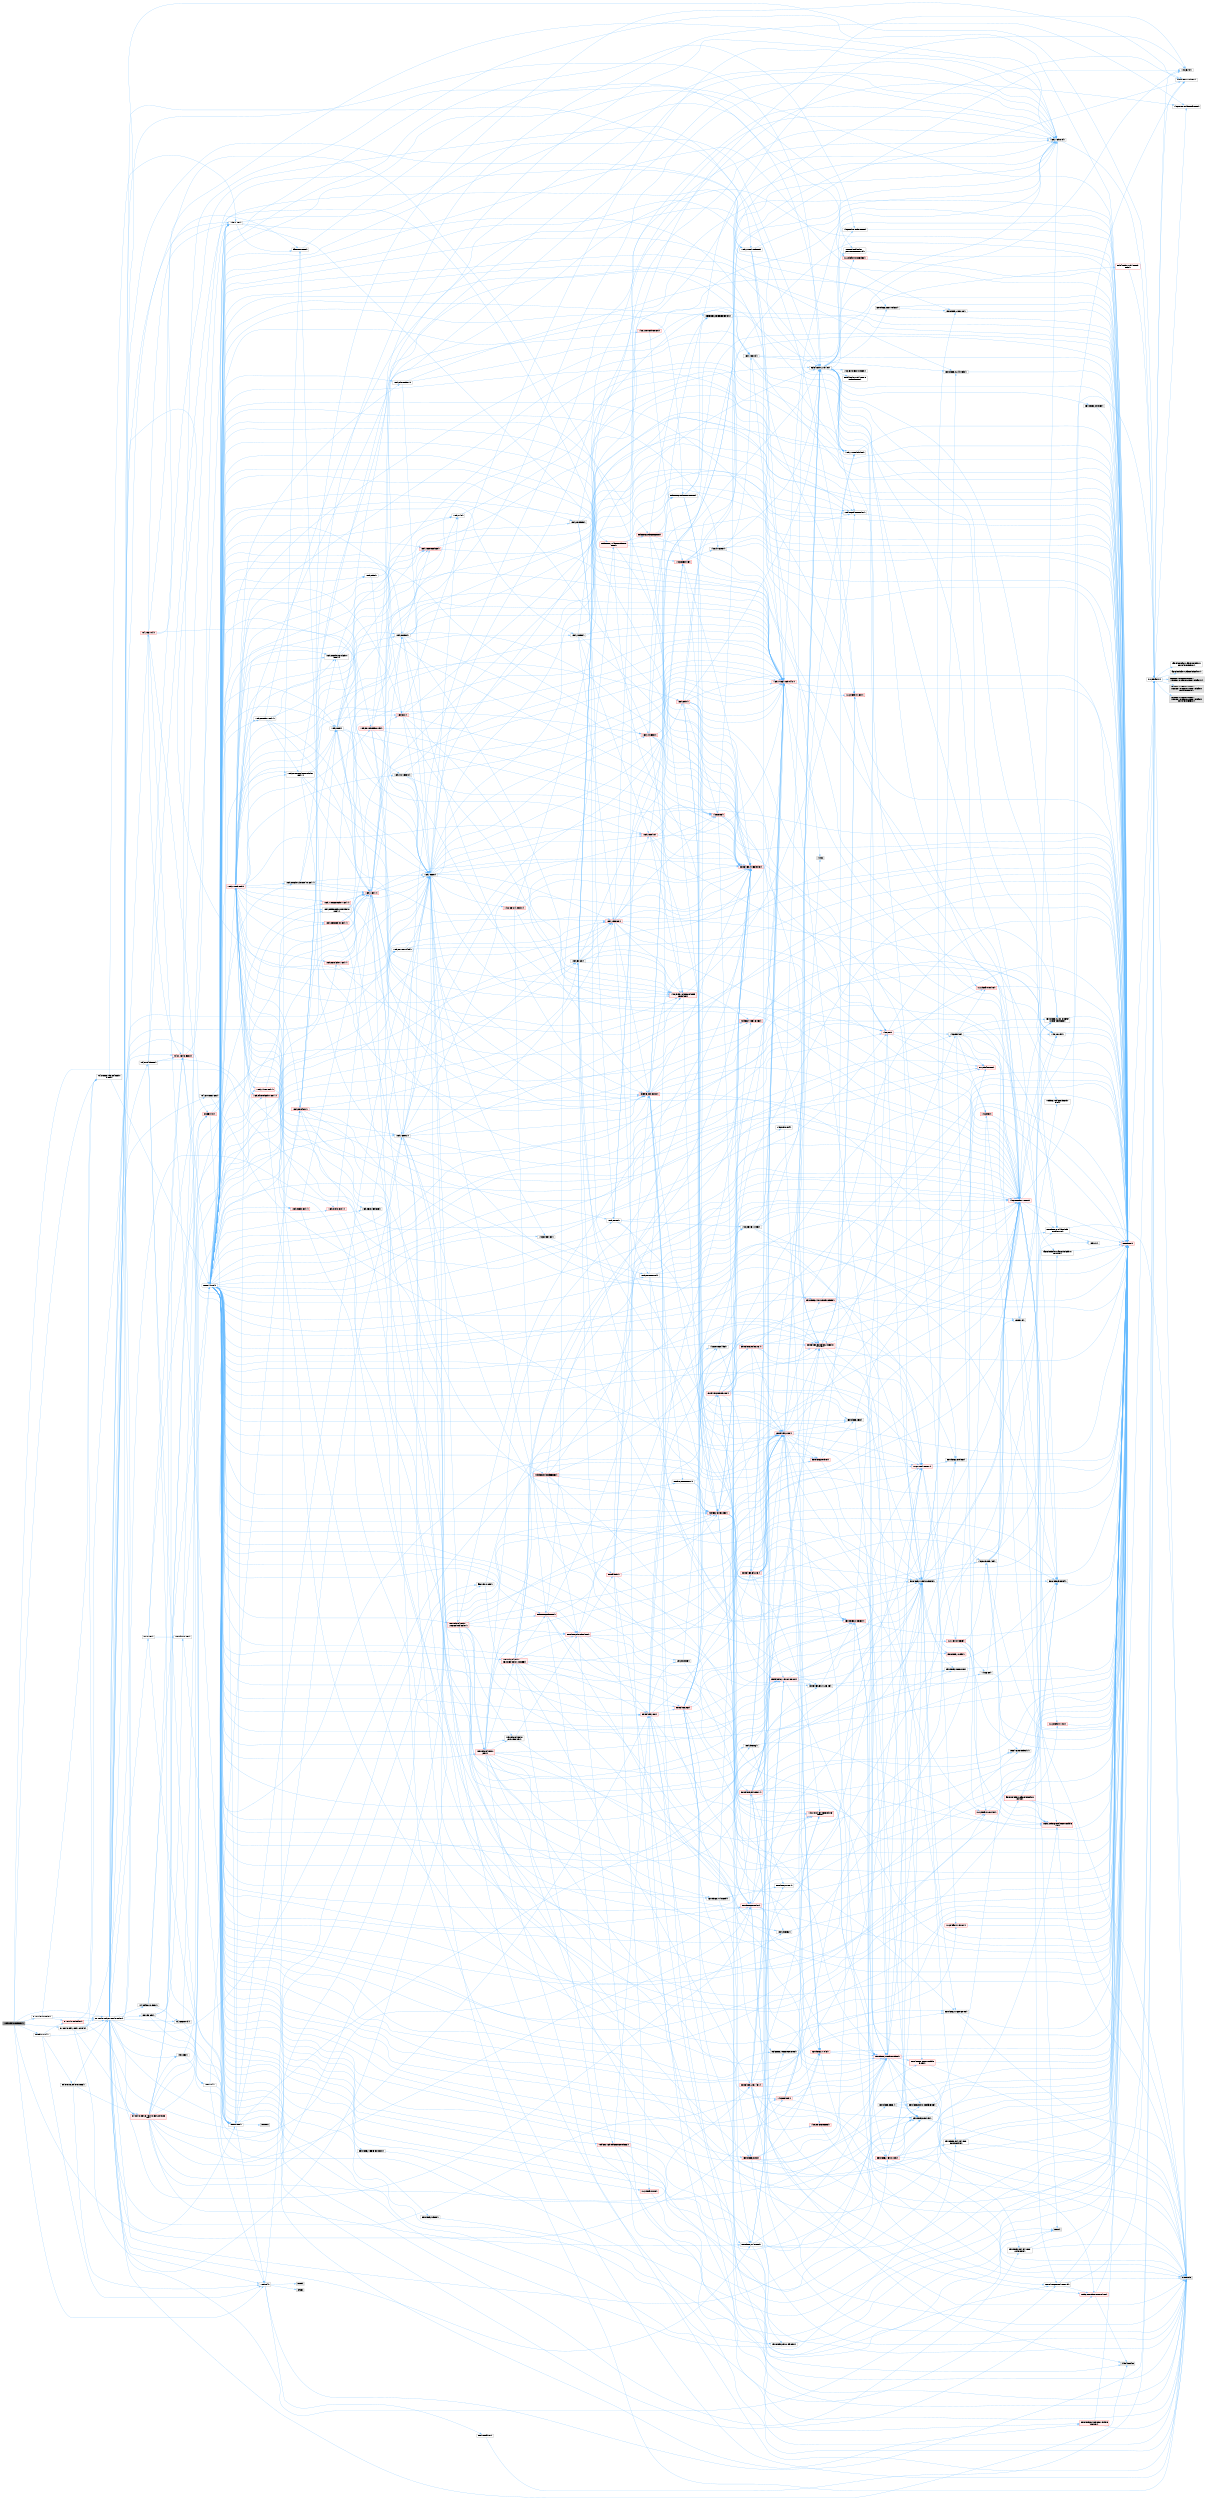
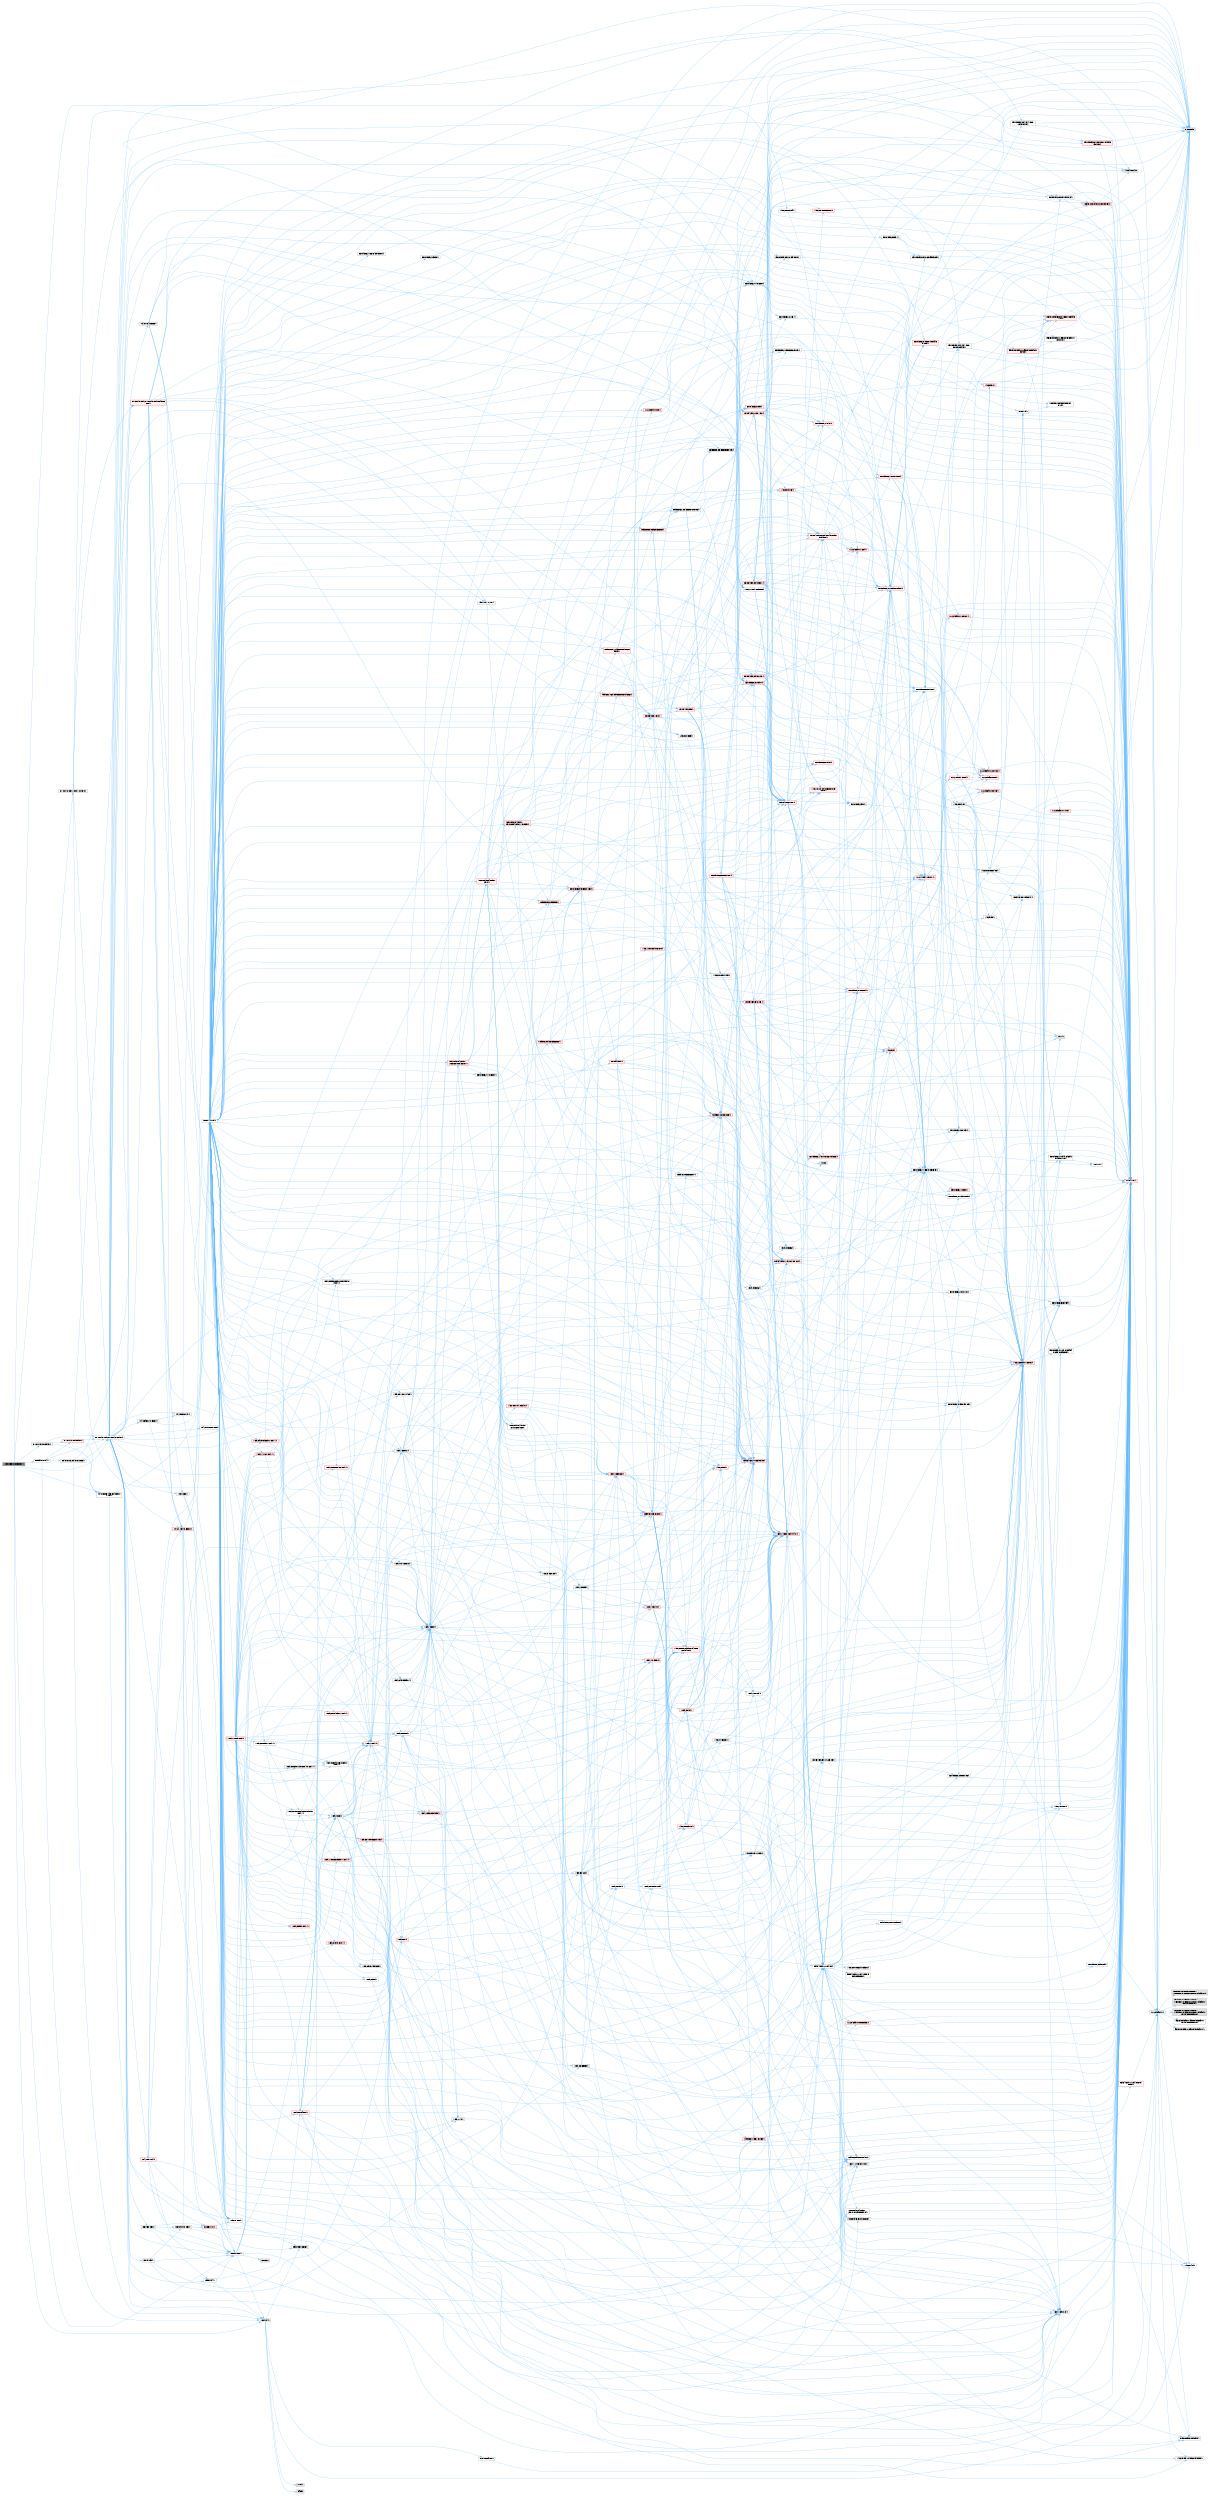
(750, 1892) -> (264, 433)
